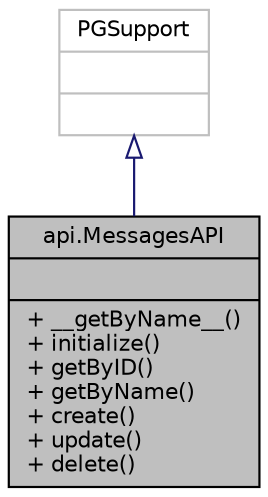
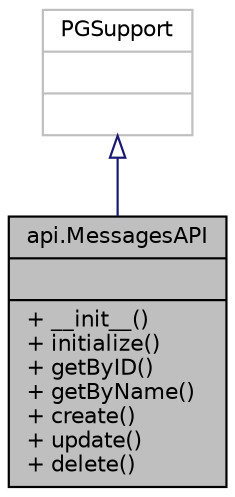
(134, 320) -> (88, 320)
